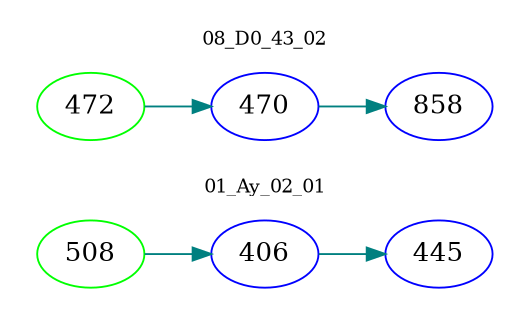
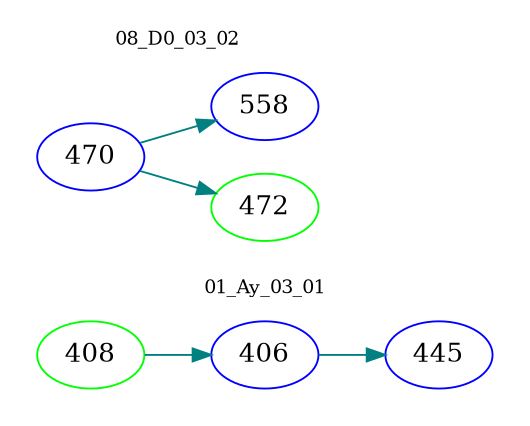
(265, 40) -> (178, 40)
(169, 106) -> (169, 179)
(439, 106) -> (265, 106)
(265, 188) -> (265, 289)
(91, 254) -> (91, 355)
